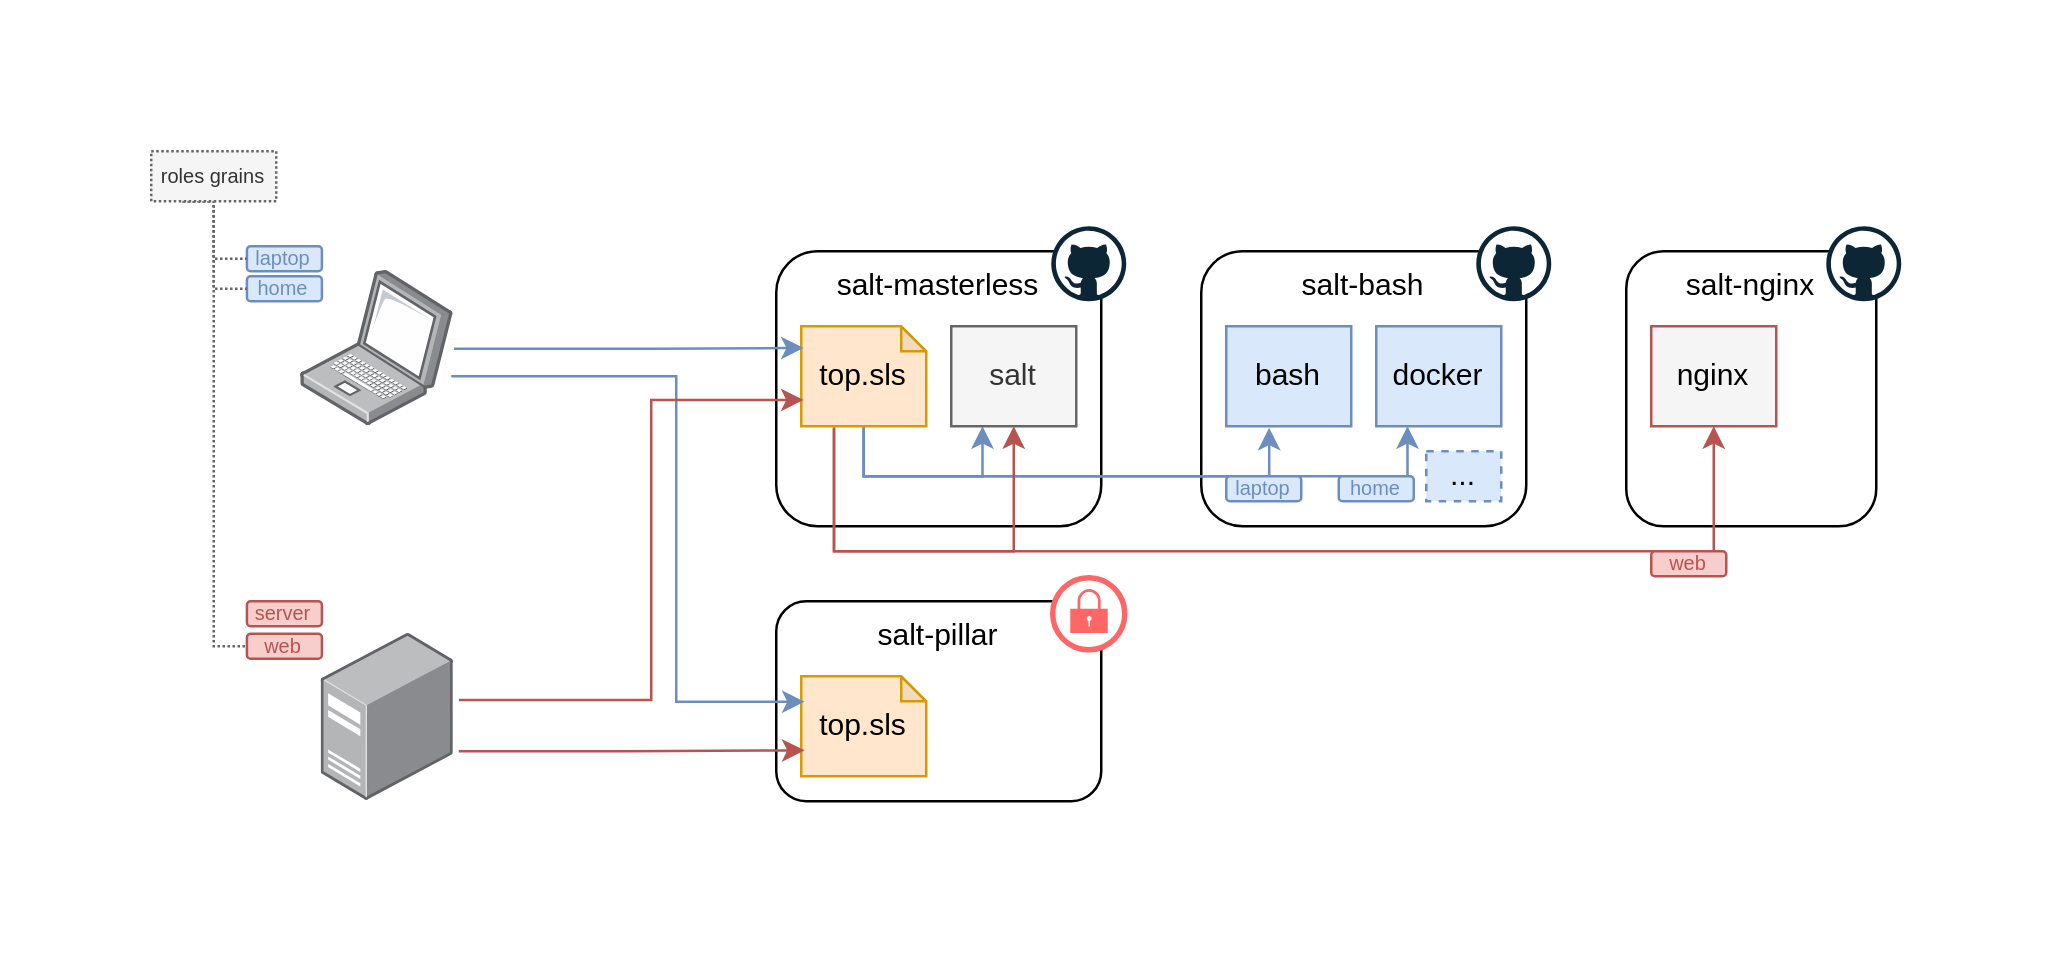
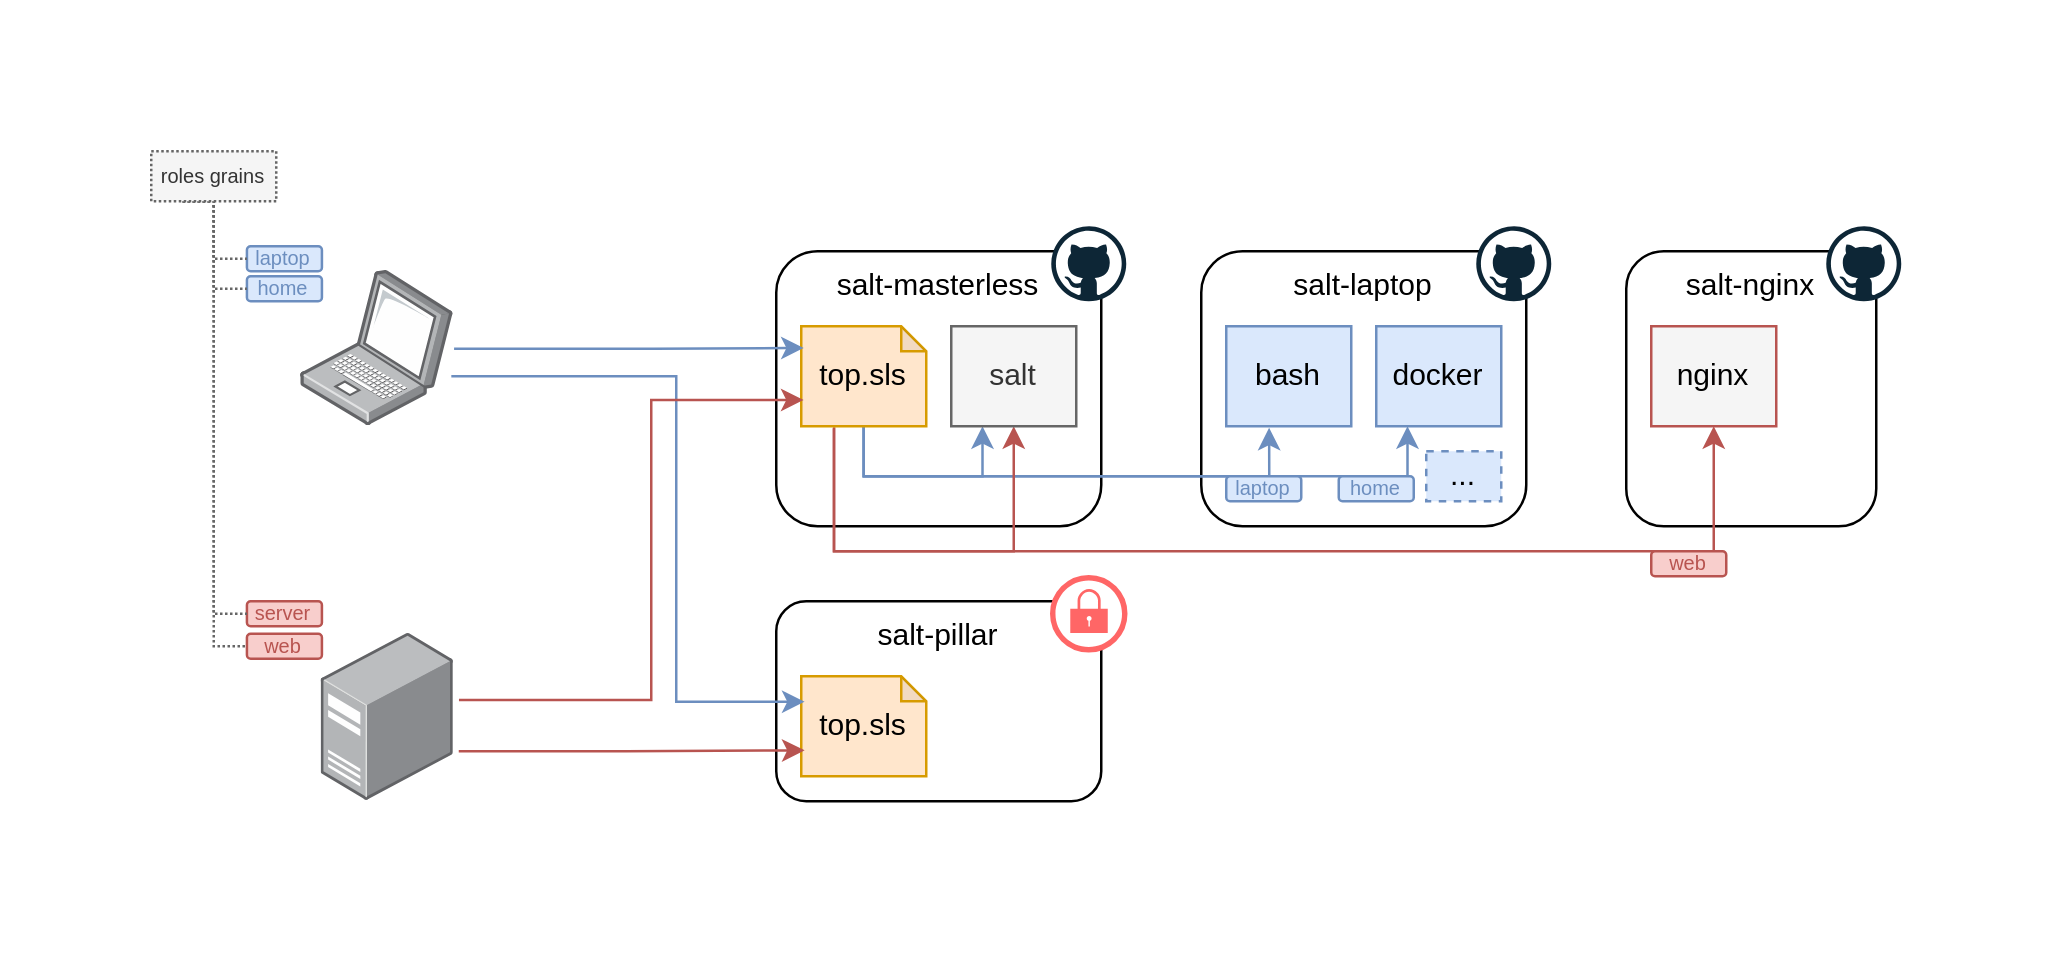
(1364, 287) -> (1364, 287)
none -> (232, 614)
